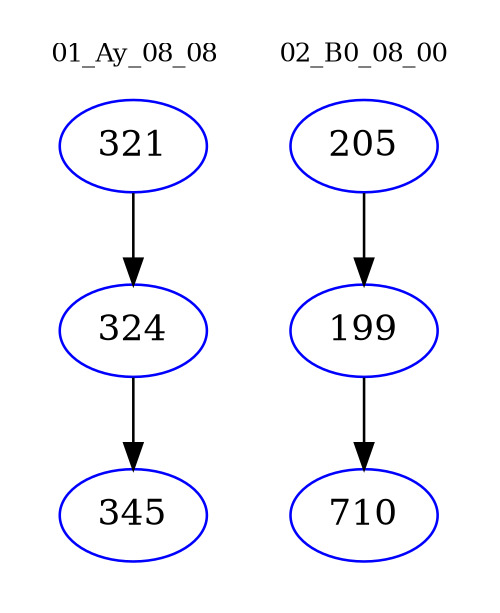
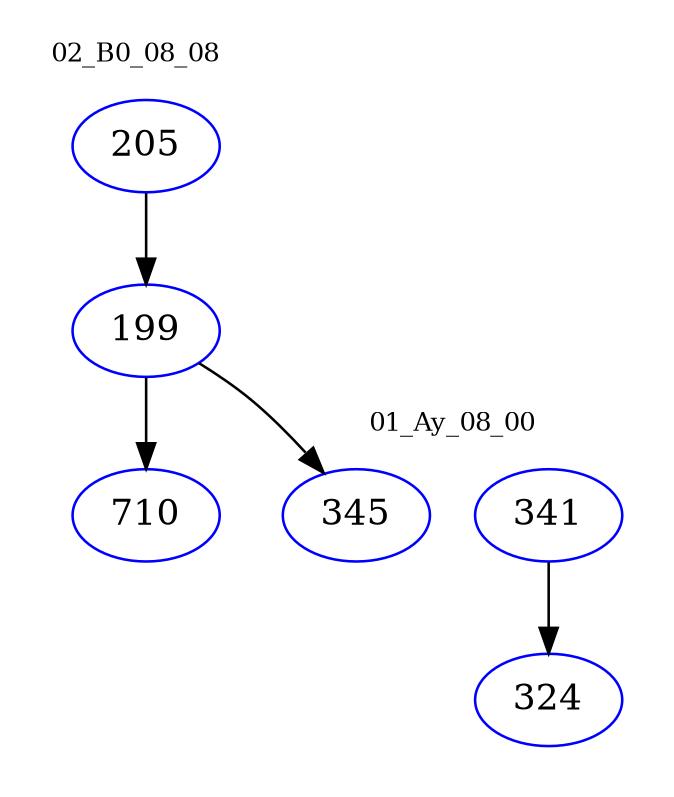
(135, 55) -> (453, 424)
(364, 55) -> (136, 55)
(133, 146) -> (549, 515)
(133, 410) -> (279, 425)
